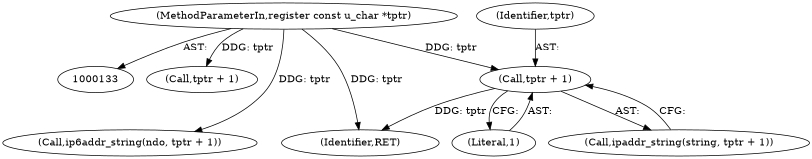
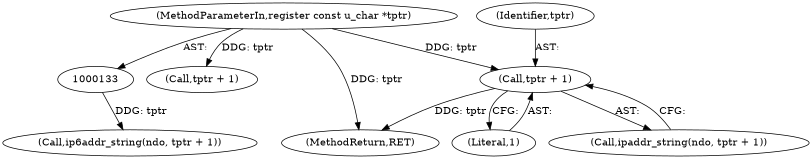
(262, 95) -> (111, 108)
(360, 143) -> (360, 143)
(679, 143) -> (679, 143)
